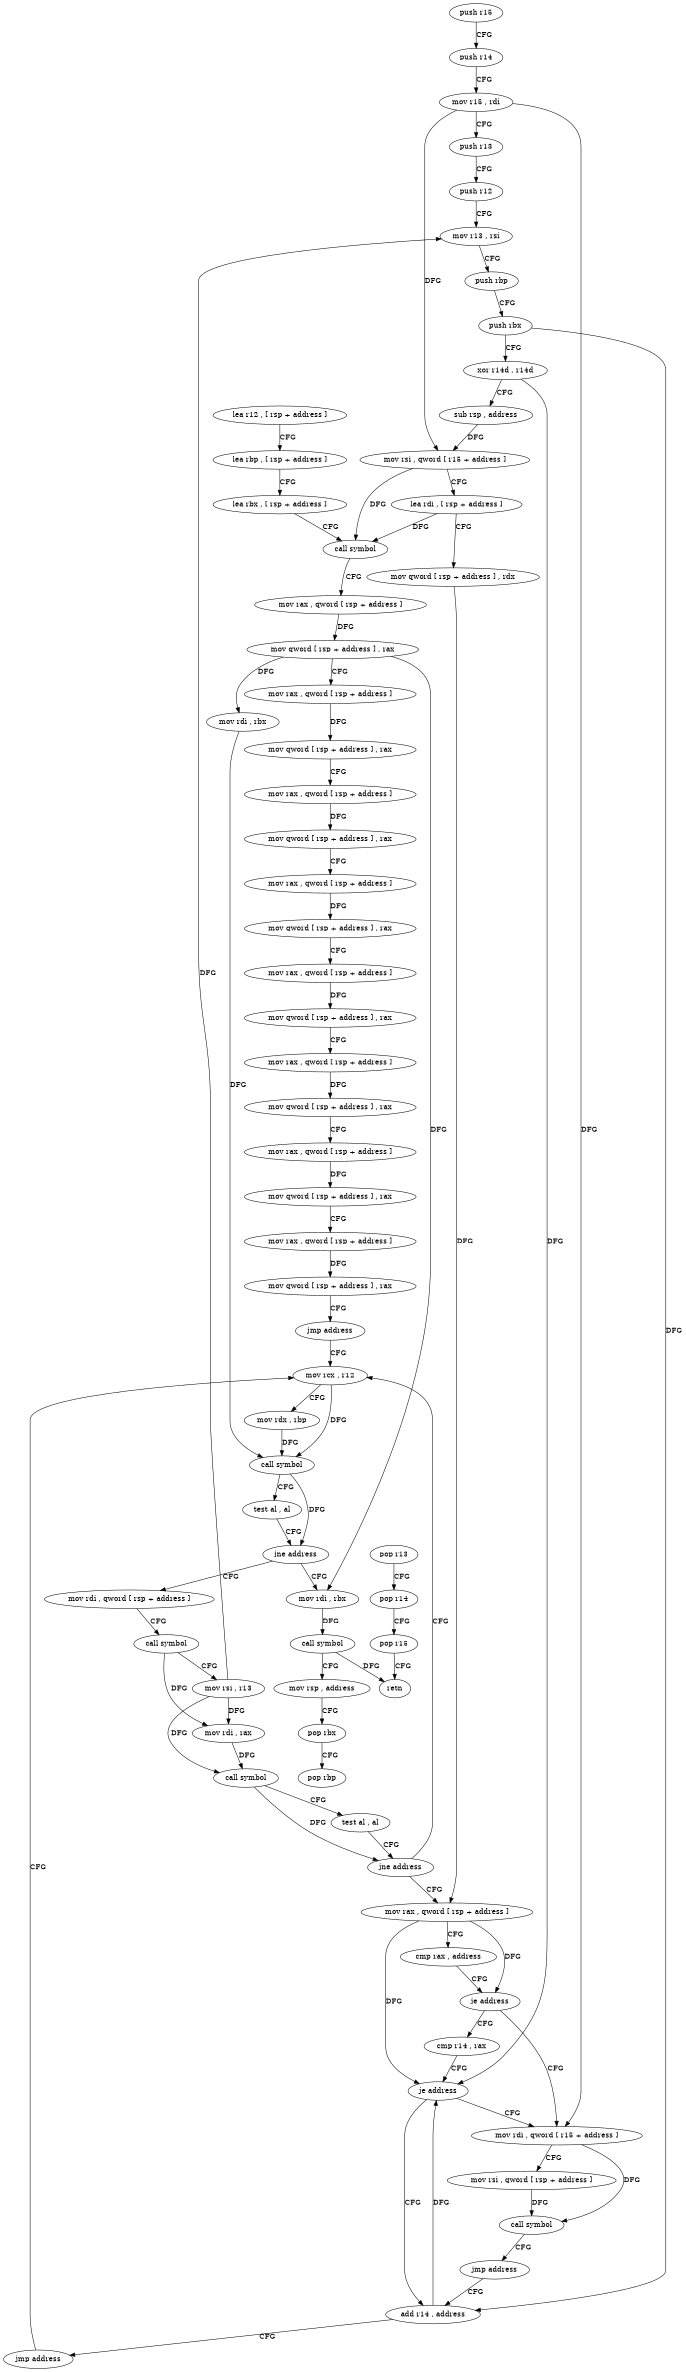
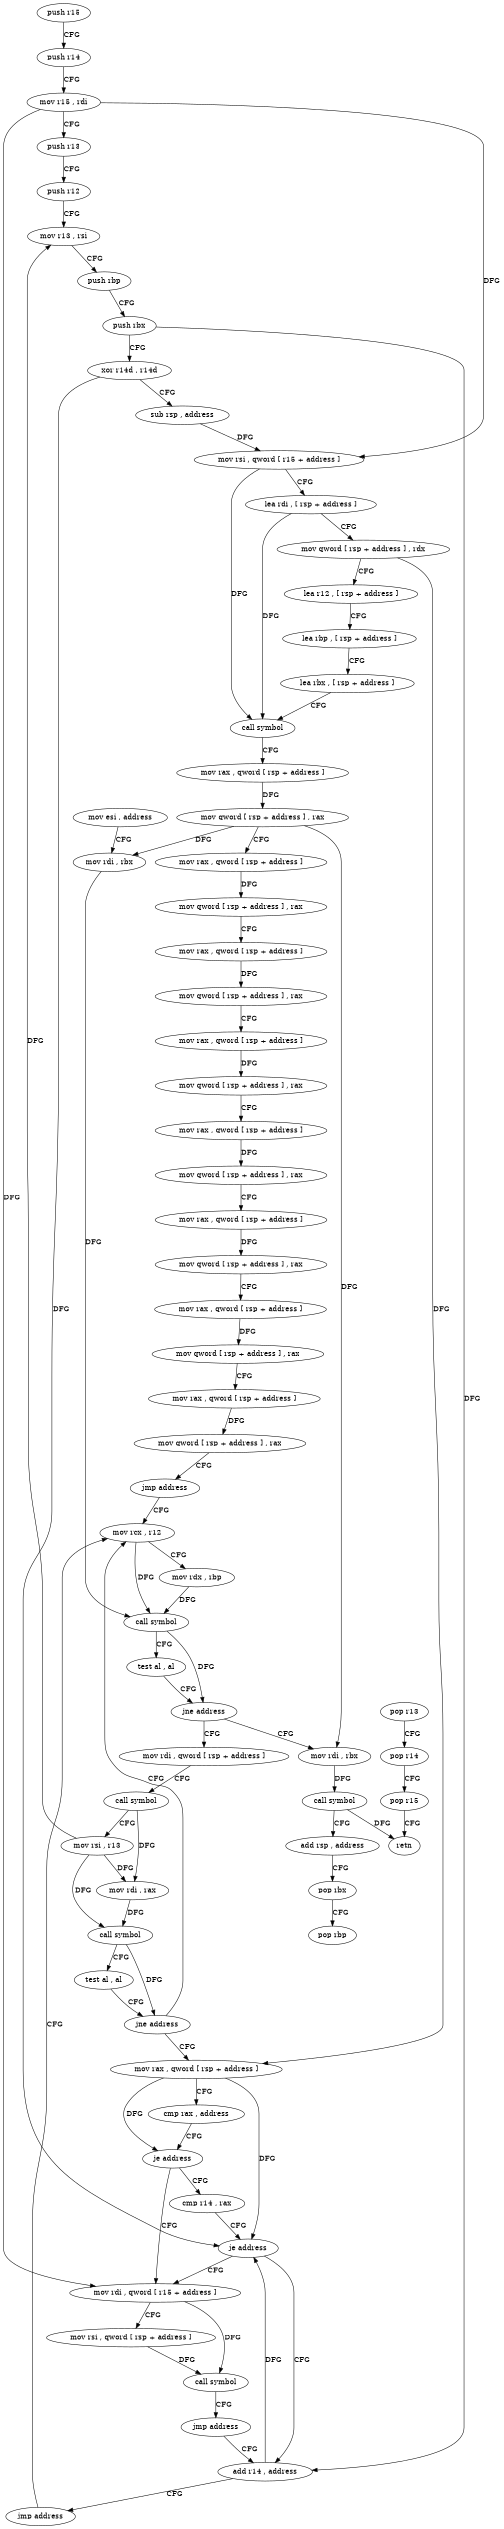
none -> (358, 569)
none -> (120, 818)
(322, 1689) -> (332, 1846)
